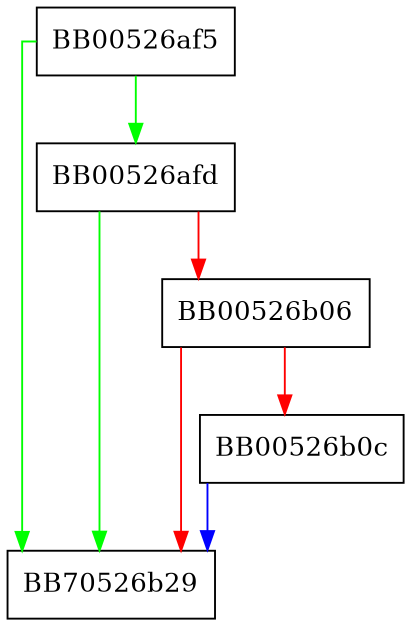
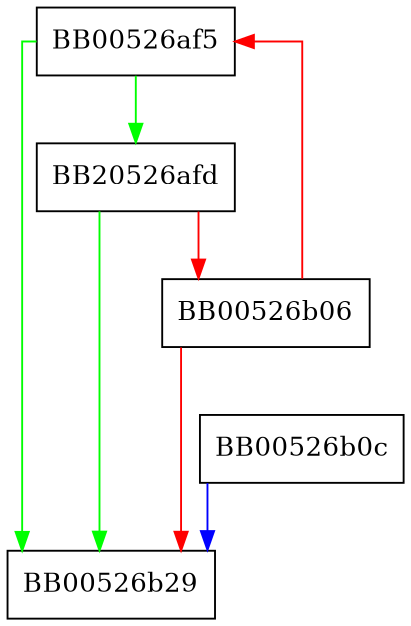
(136, 177) -> (136, 177)
(285, 371) -> (302, 136)
(111, 585) -> (111, 585)
